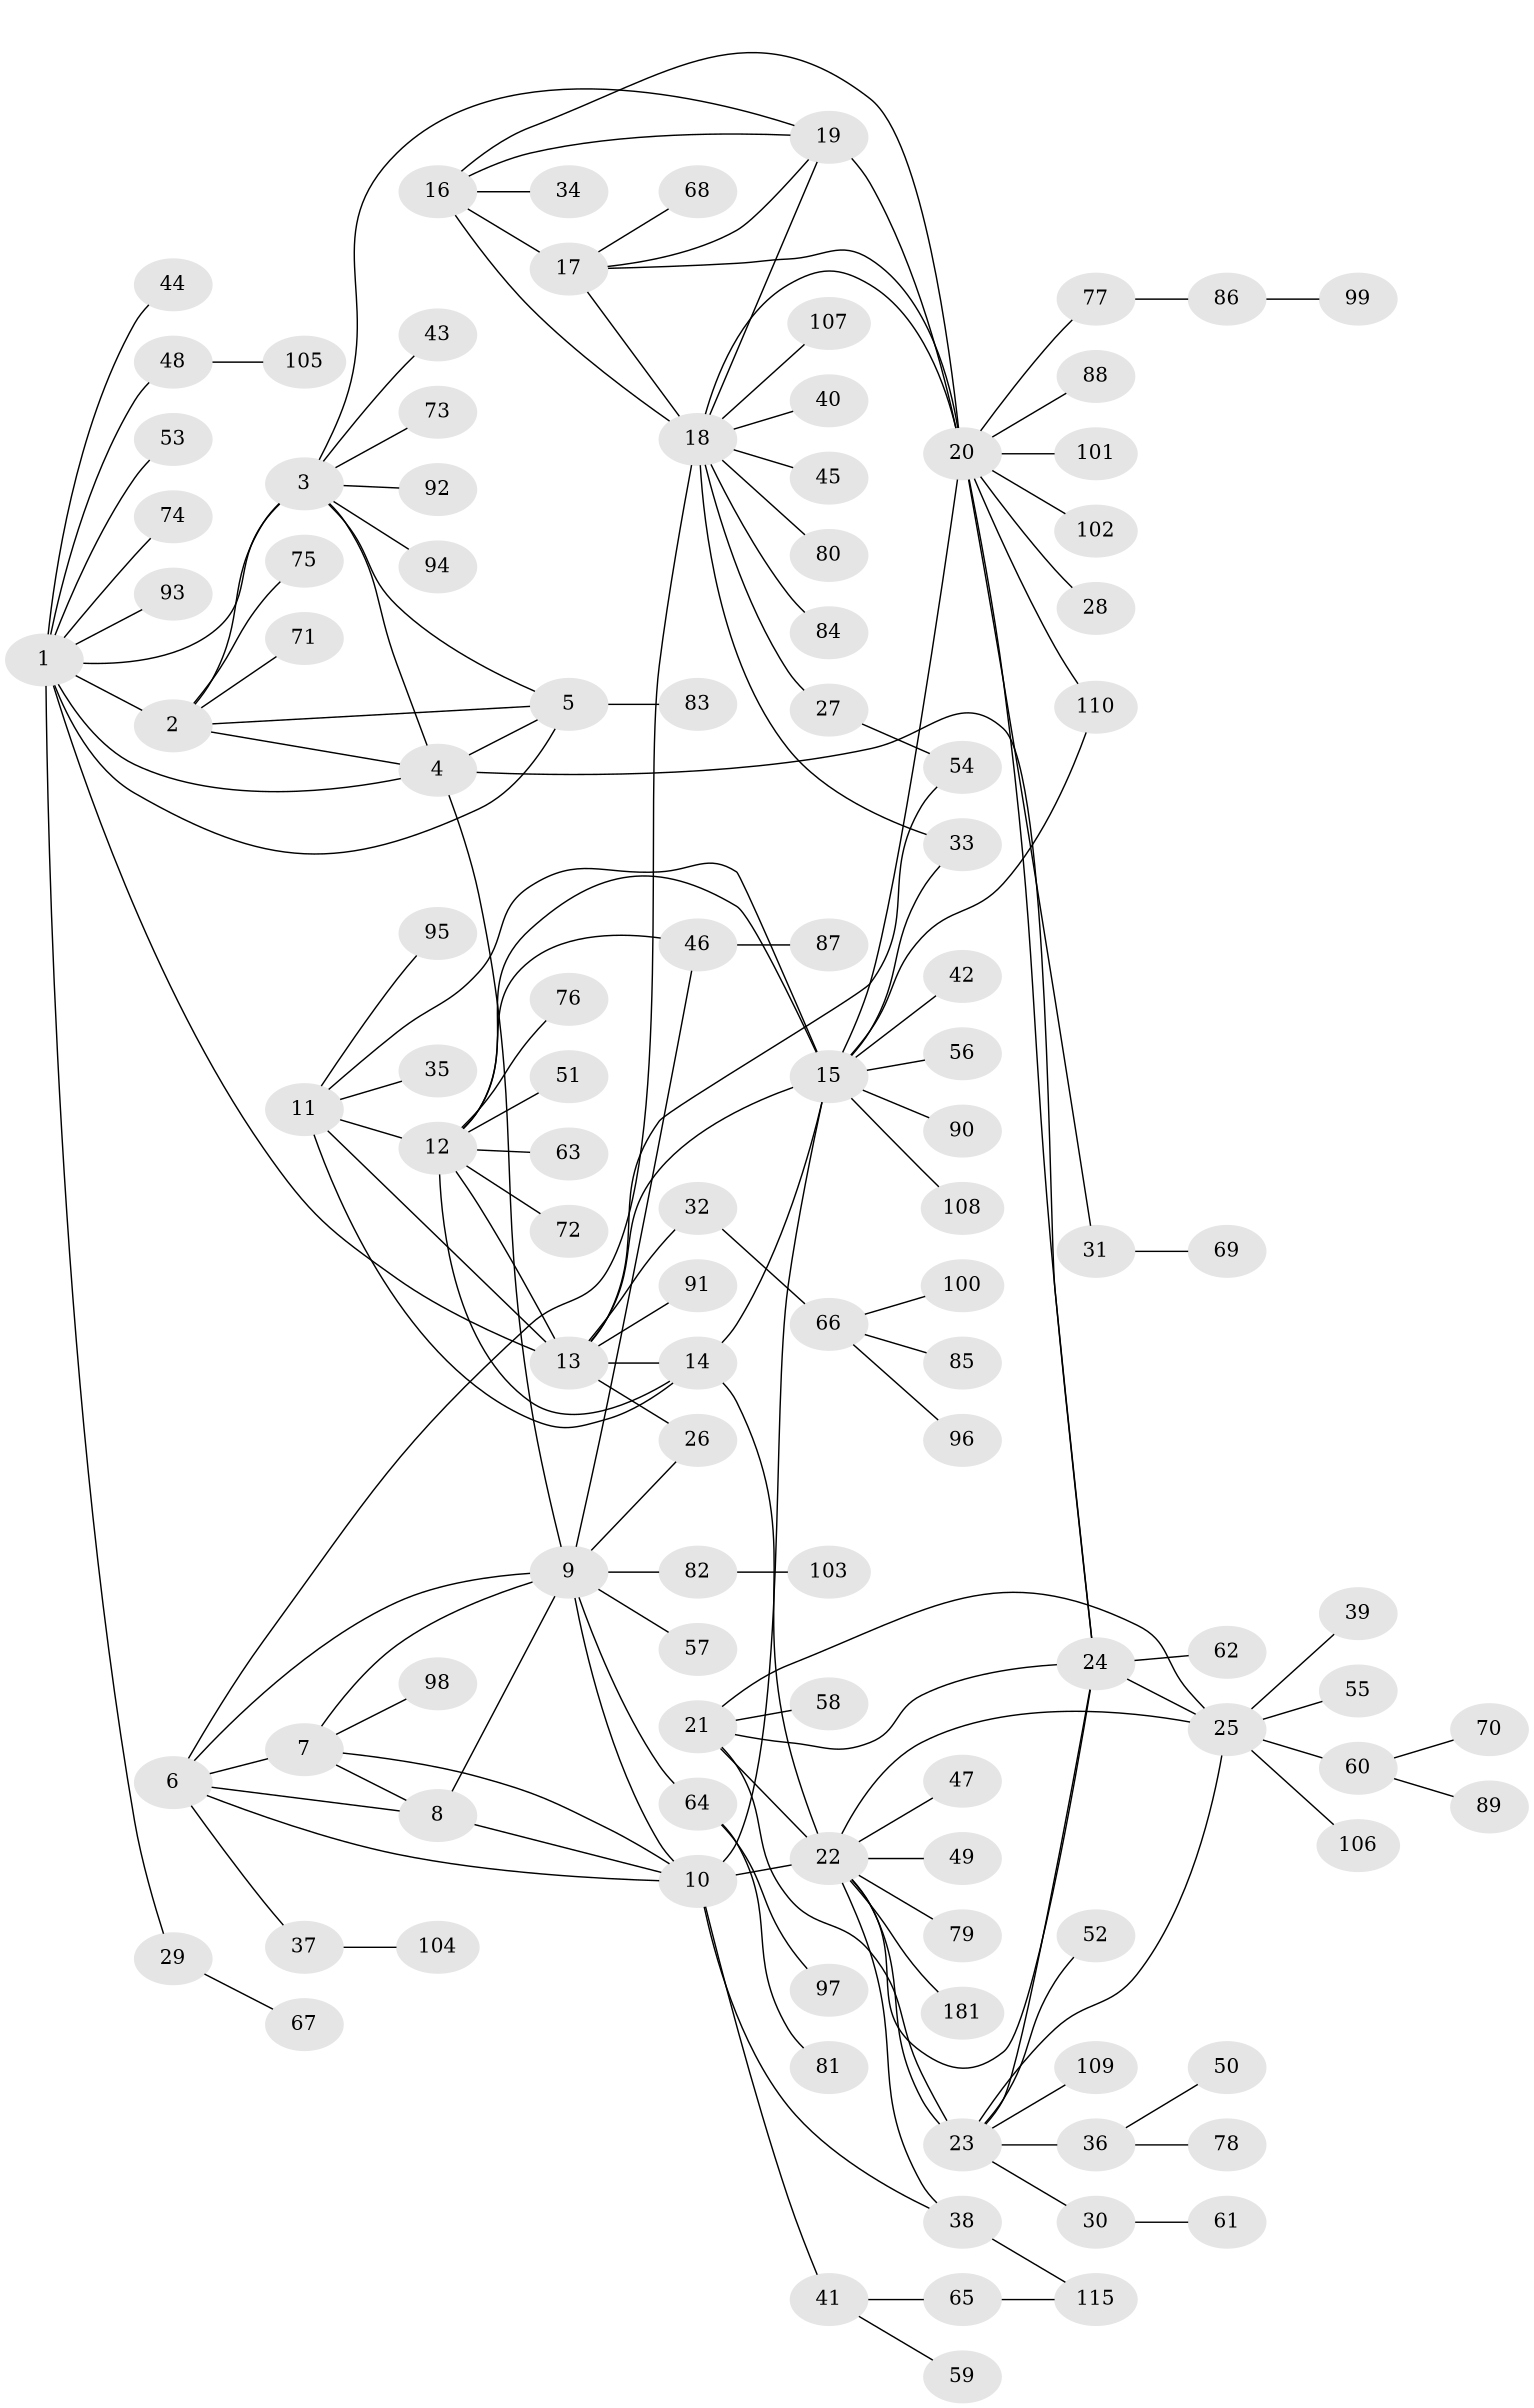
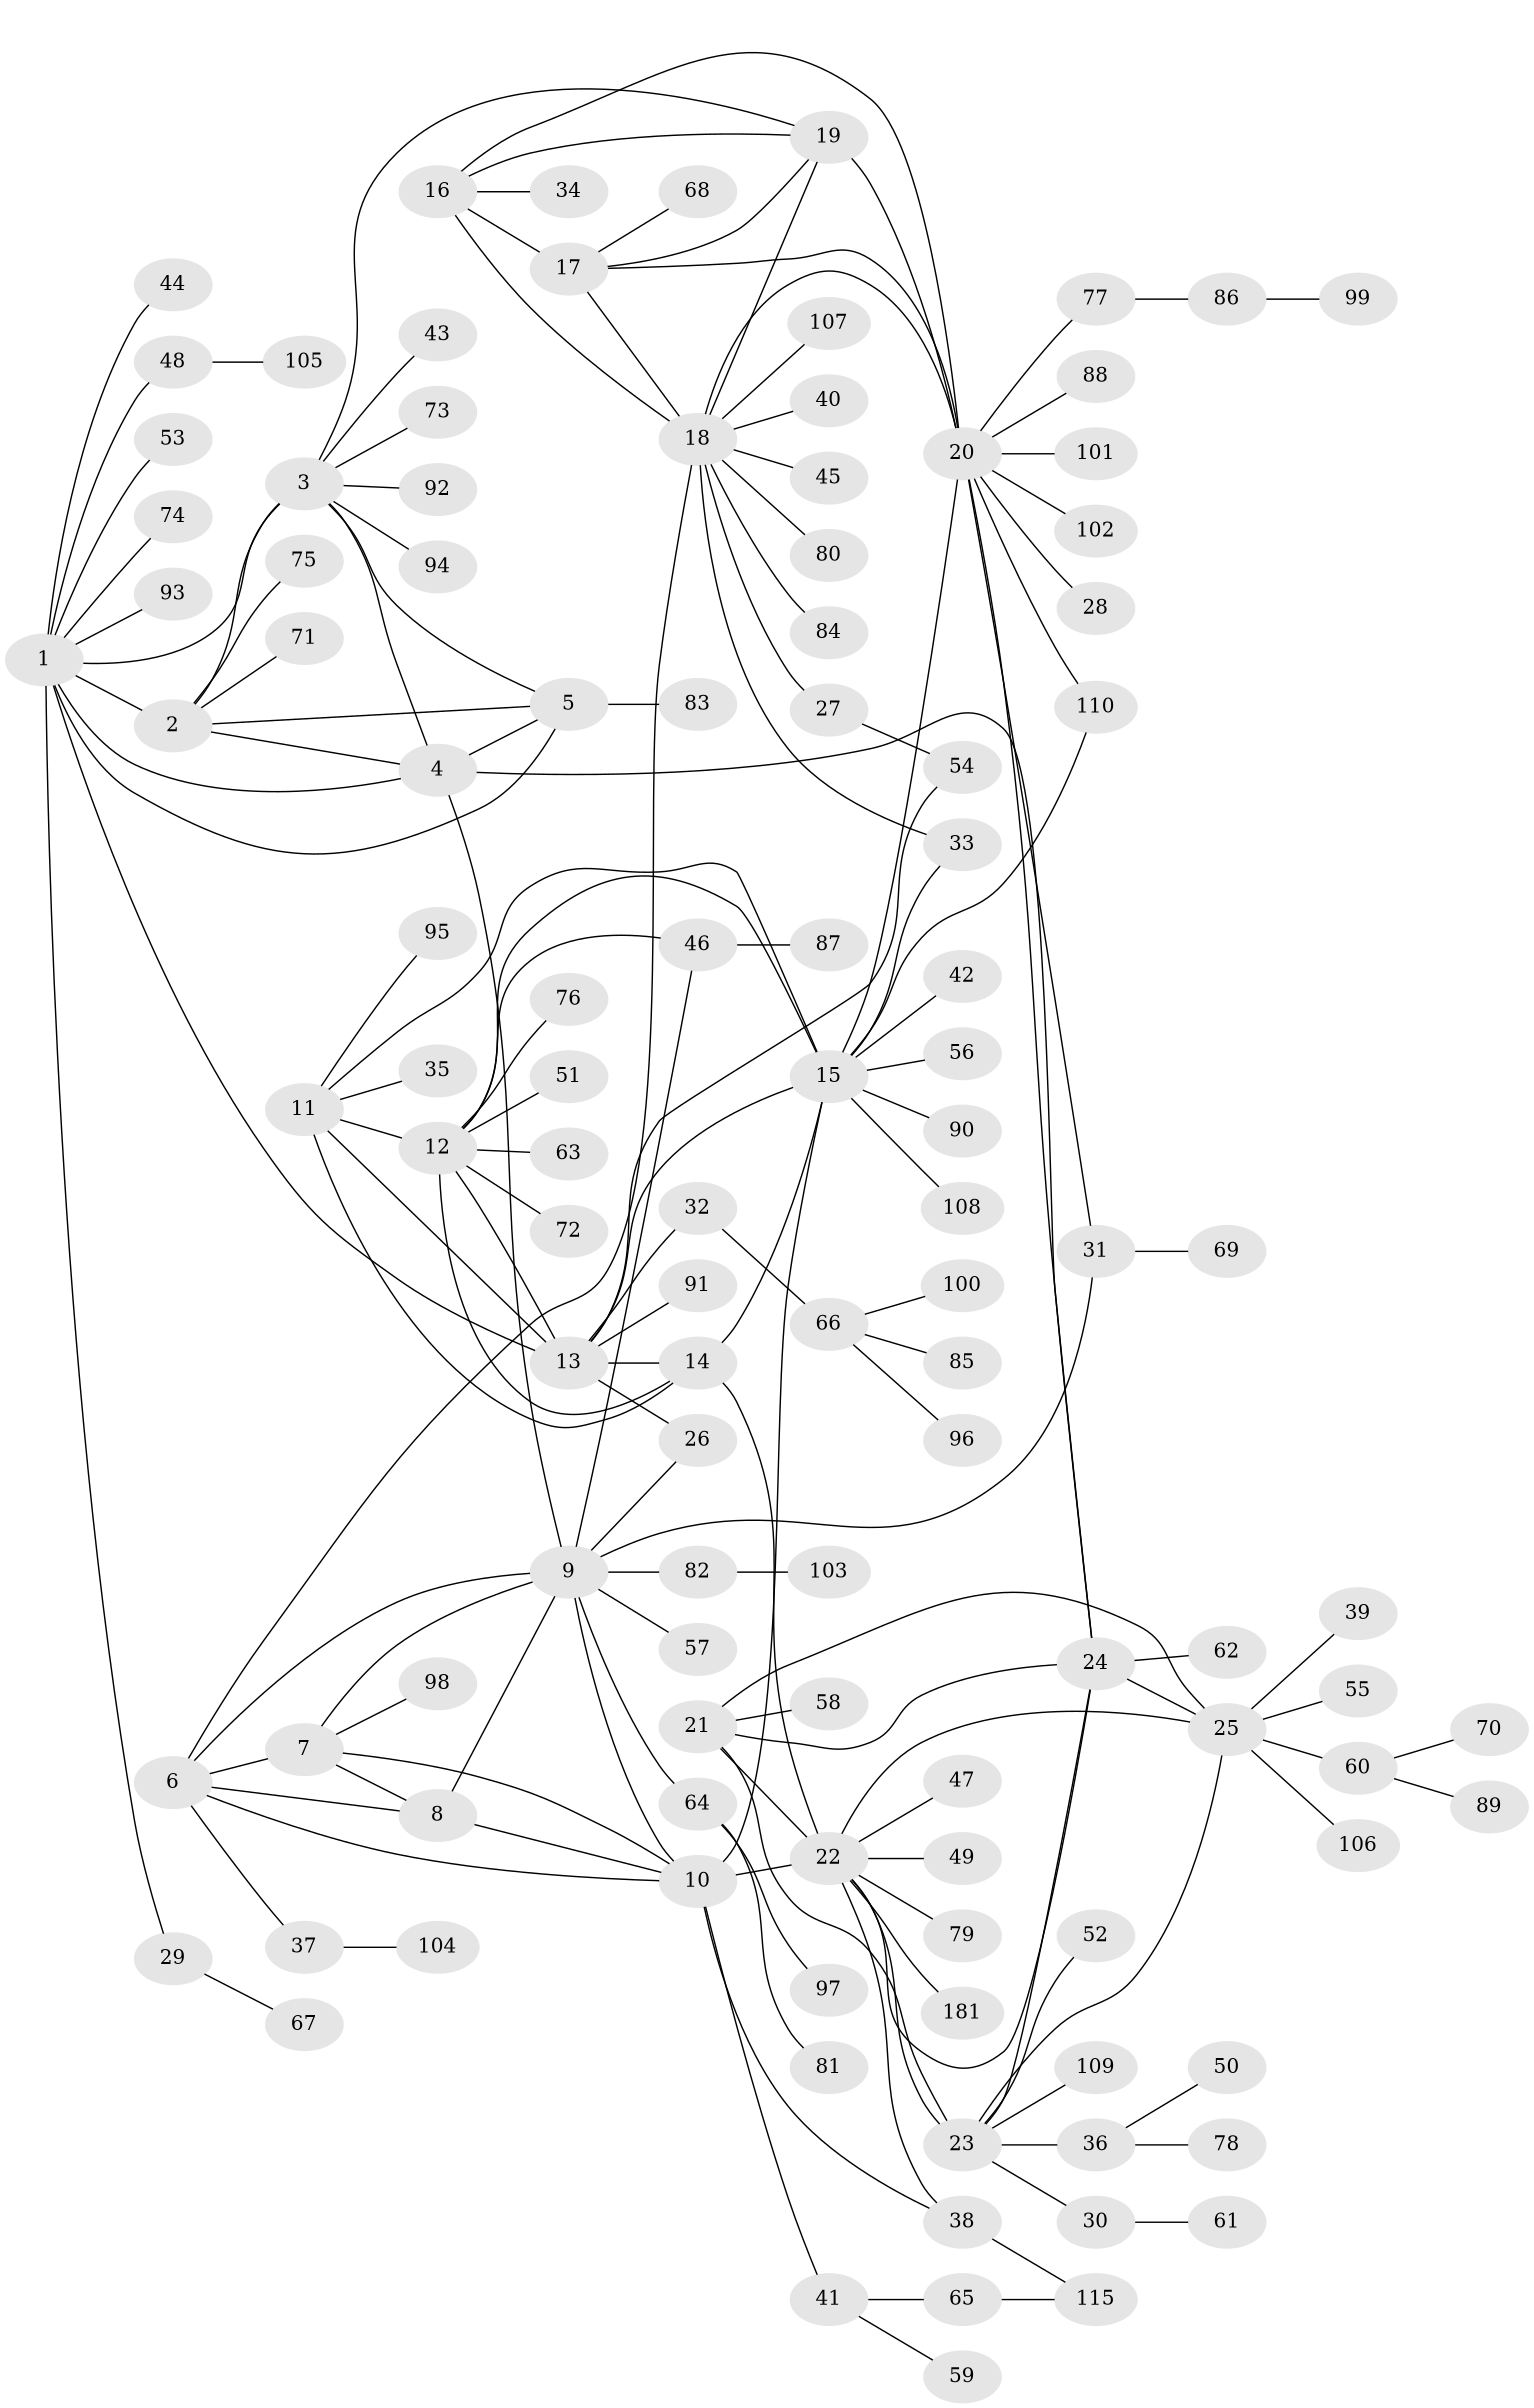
none -> (917, 1523)
